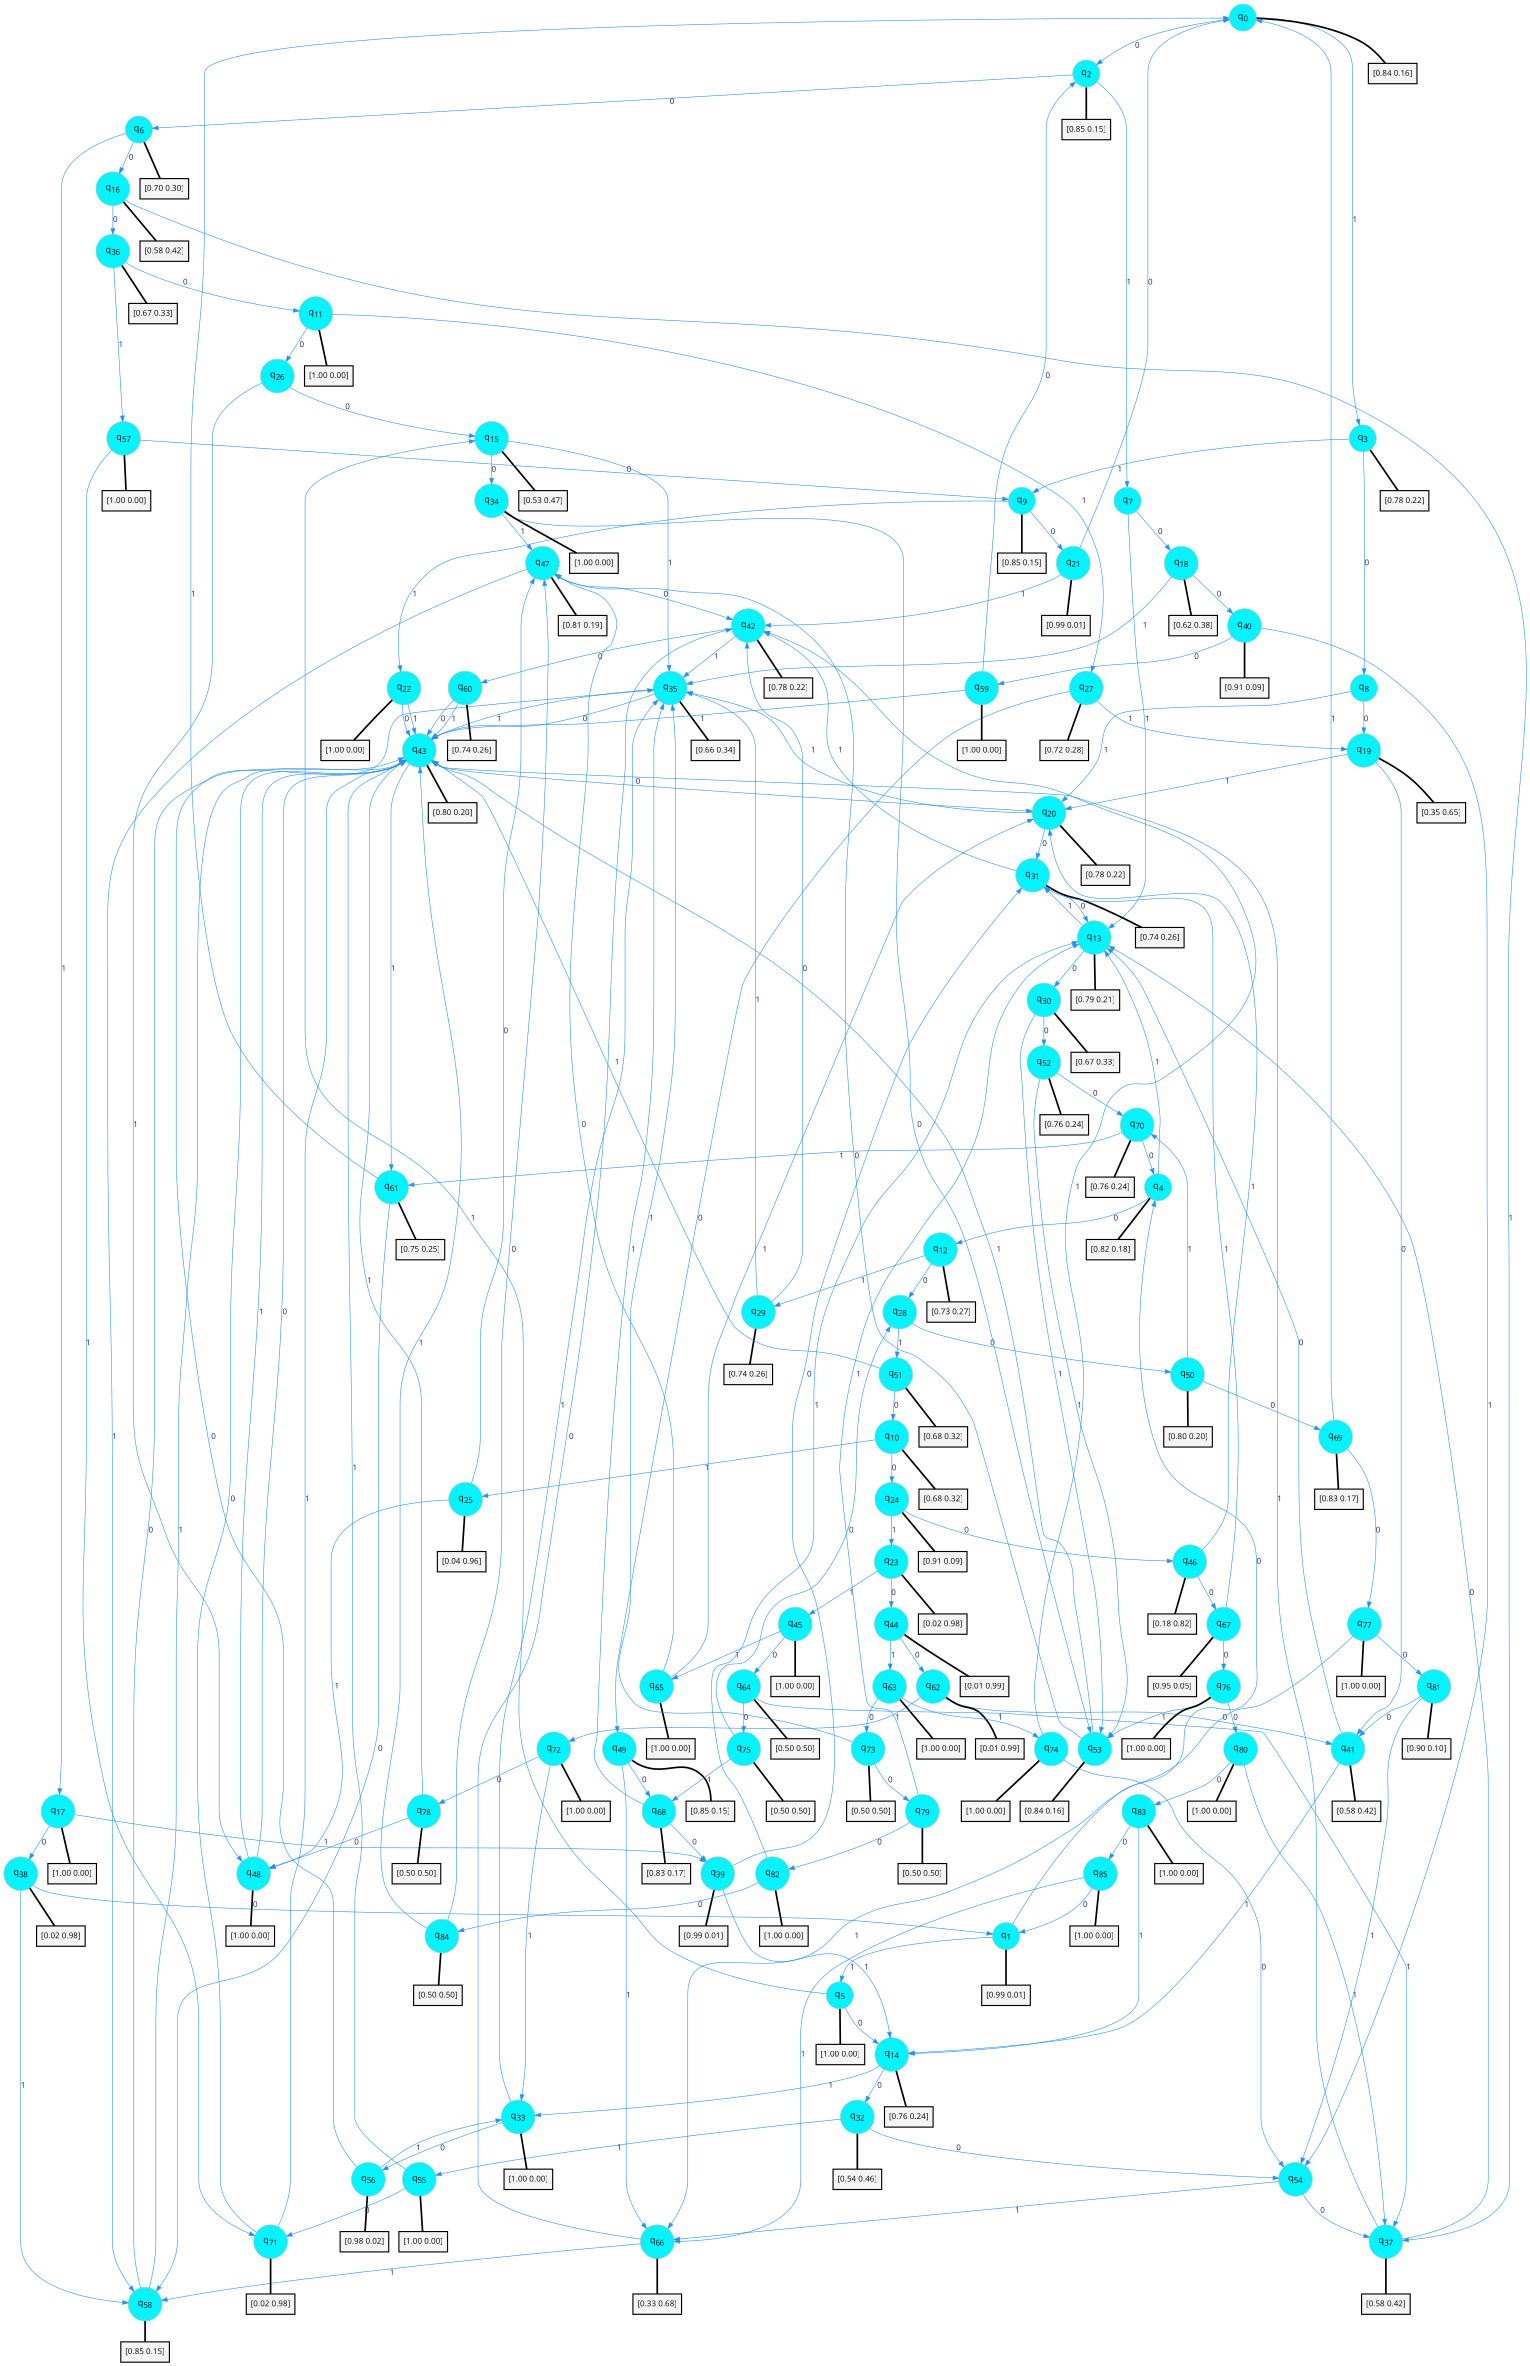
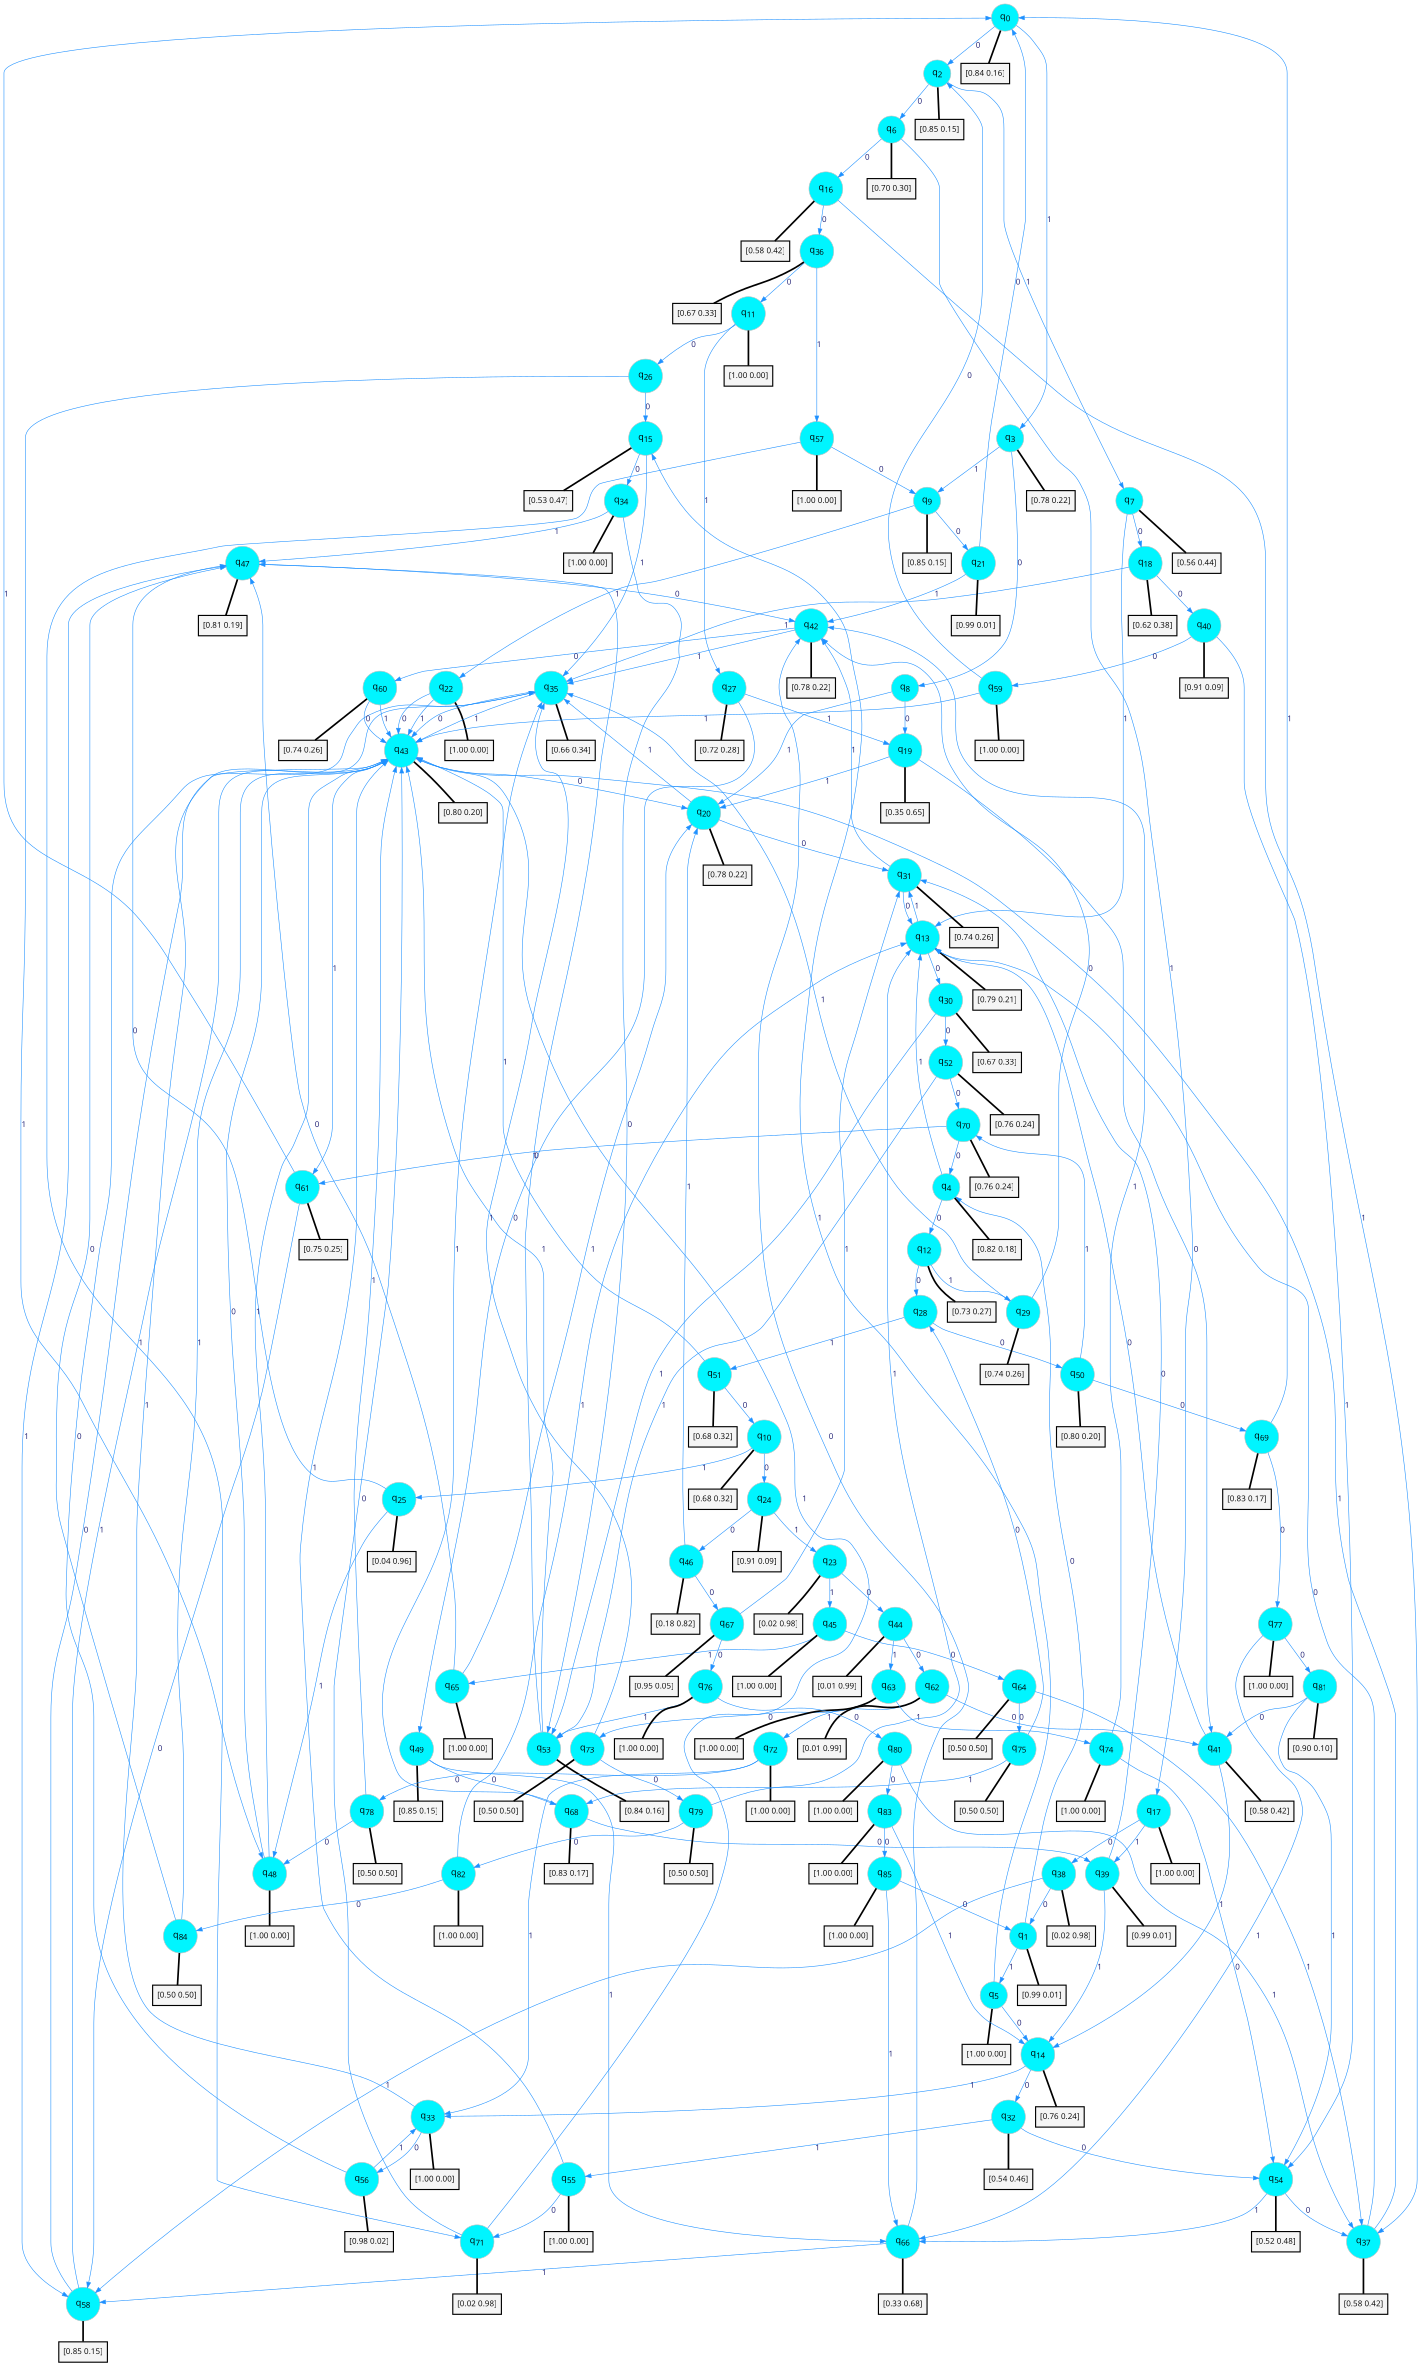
none -> (1197, 563)
none -> (1276, 2242)
